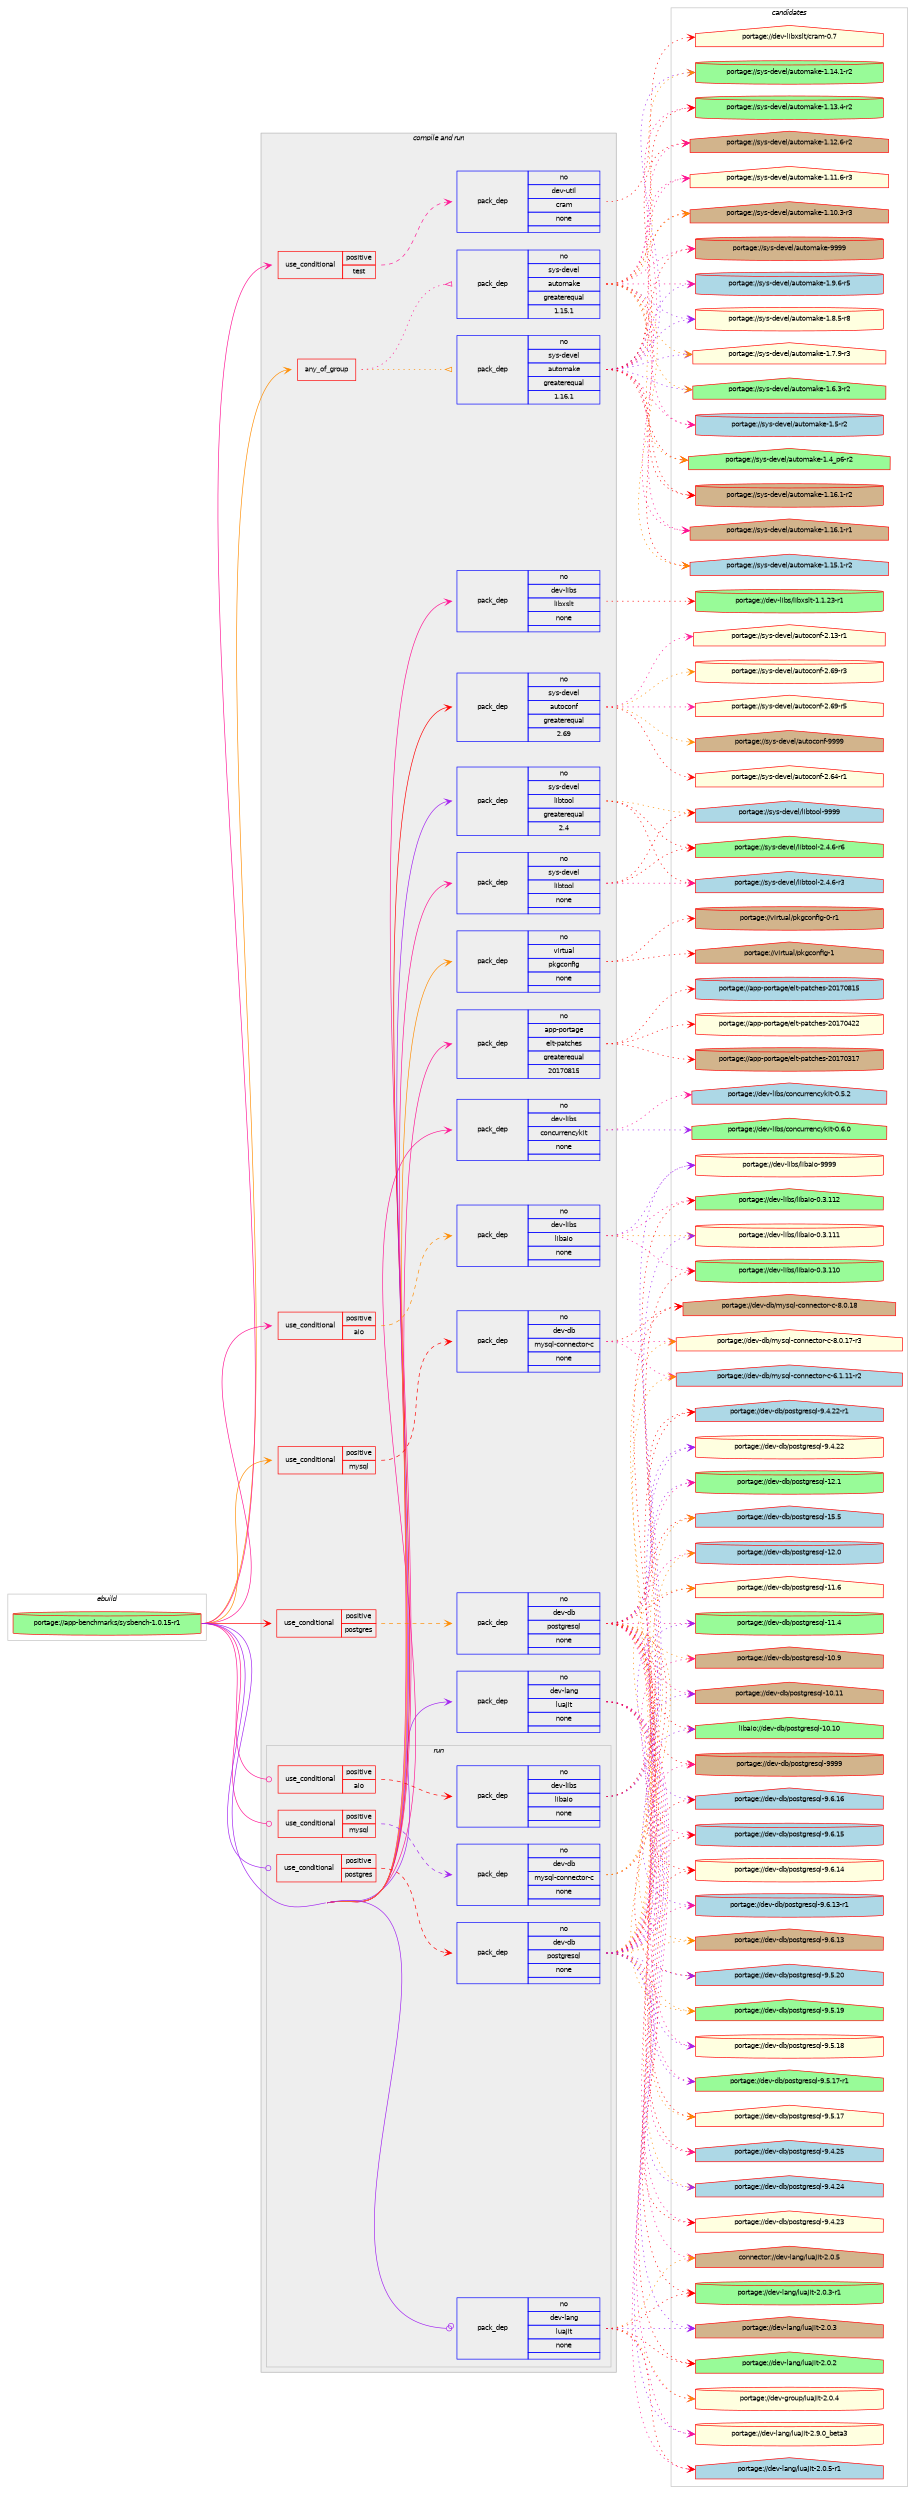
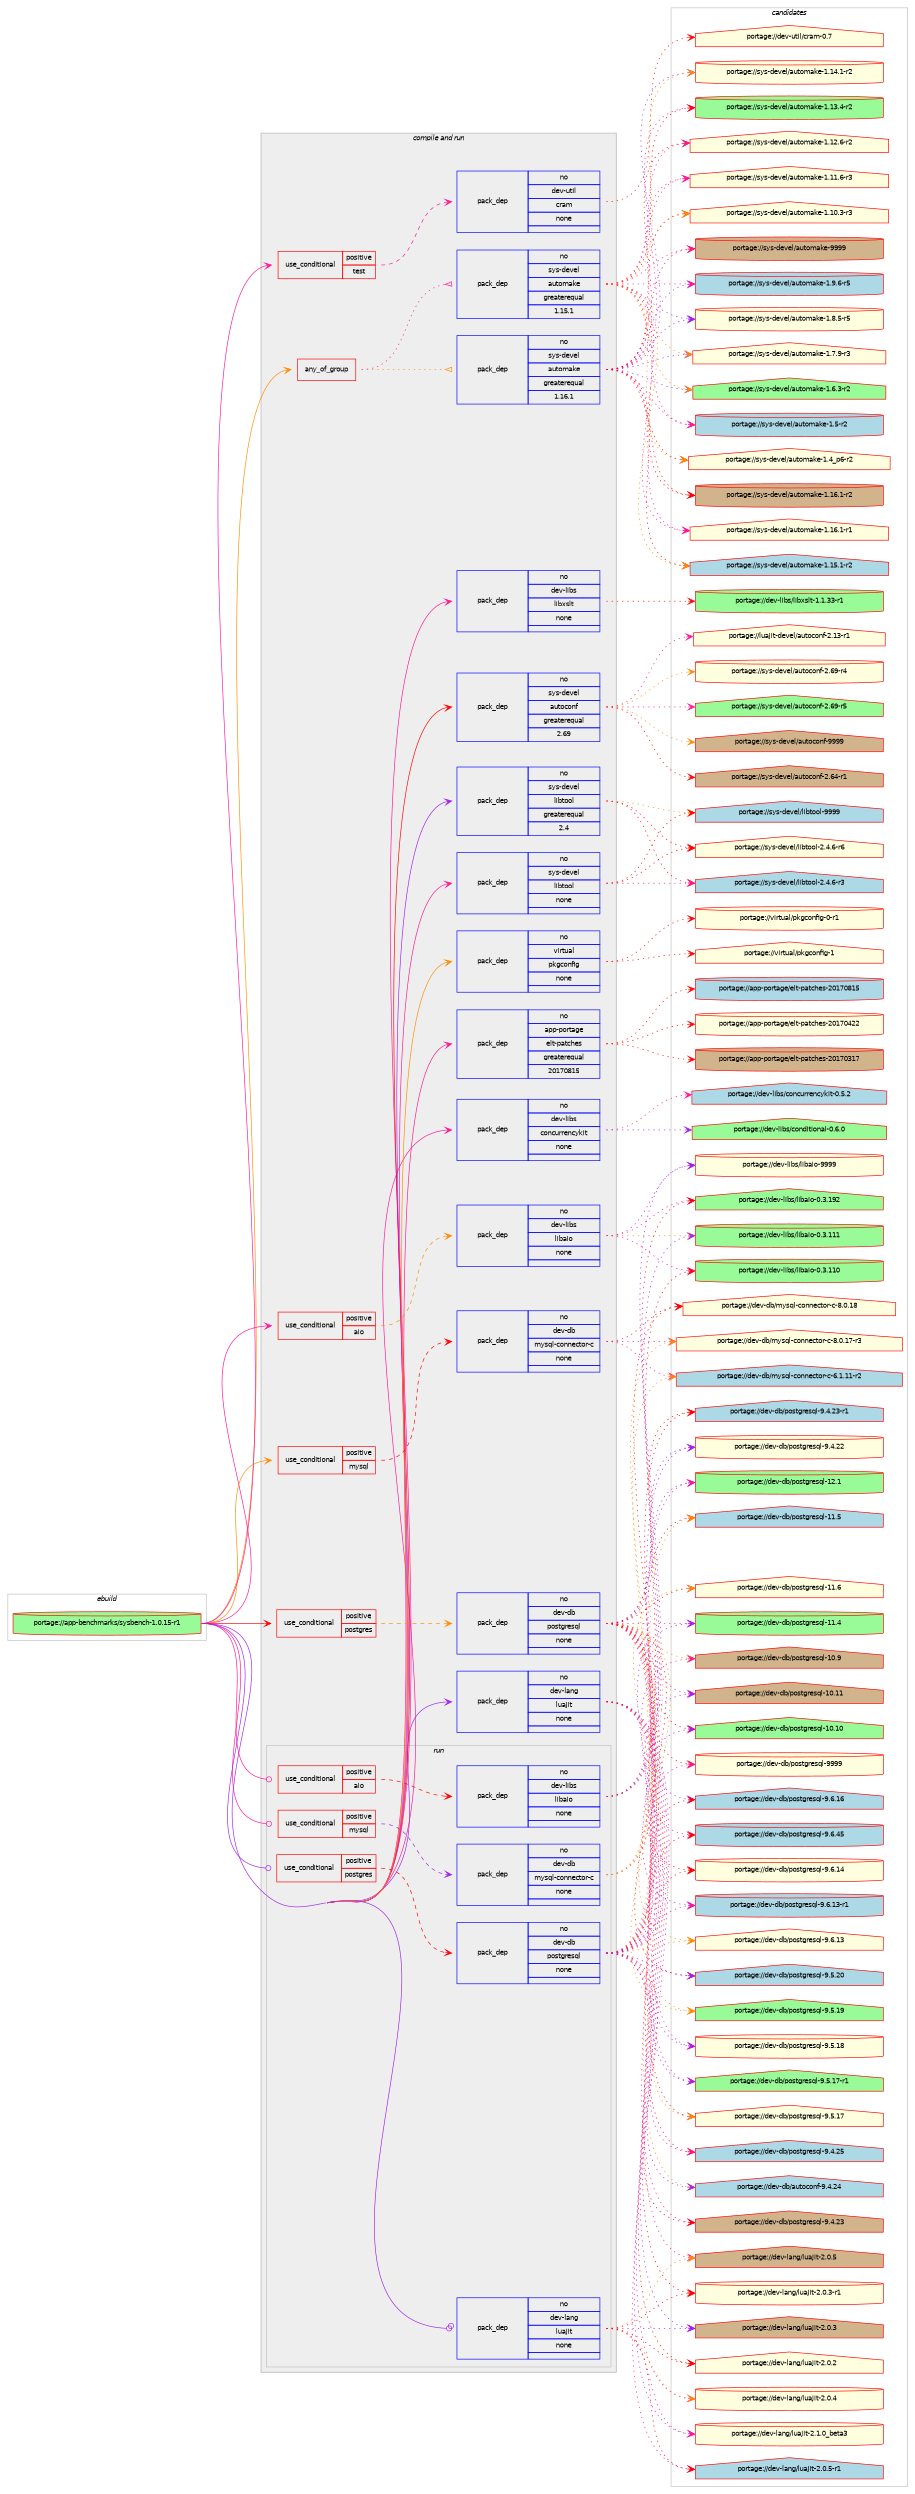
(789, 37) -> (789, 37)
(789, 72) -> (789, 72)
(789, 143) -> (789, 143)
(789, 213) -> (789, 213)
(789, 319) -> (789, 319)
(789, 460) -> (789, 460)
(789, 531) -> (789, 531)
(789, 601) -> (789, 601)
(789, 636) -> (789, 636)
(789, 672) -> (789, 672)
(789, 707) -> (789, 707)
(789, 777) -> (789, 777)
(789, 848) -> (789, 848)
(789, 918) -> (789, 918)
(789, 954) -> (789, 954)
(789, 1130) -> (789, 1130)
(789, 1200) -> (789, 1200)
(789, 1236) -> (789, 1236)
(789, 1306) -> (789, 1306)
(789, 1412) -> (789, 1412)
(789, 1518) -> (789, 1518)
(789, 1553) -> none
(789, 1729) -> (789, 1729)
(789, 1764) -> (789, 1764)
(789, 1835) -> (789, 1835)
(789, 1941) -> (789, 1941)
(789, 2187) -> (789, 2187)
(789, 2223) -> (789, 2223)
(789, 2258) -> (789, 2258)
(789, 2293) -> (789, 2293)
(789, 2364) -> (789, 2364)
(789, 2399) -> (789, 2399)
(789, 2434) -> (789, 2434)
